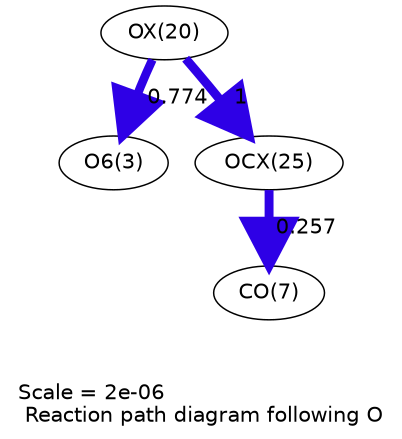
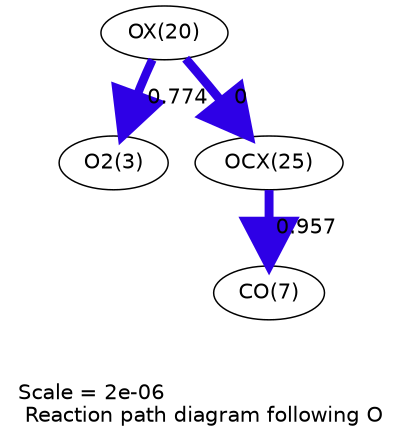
(238, 98) -> (238, 98)
(114, 163) -> (114, 163)
(303, 228) -> (303, 228)
